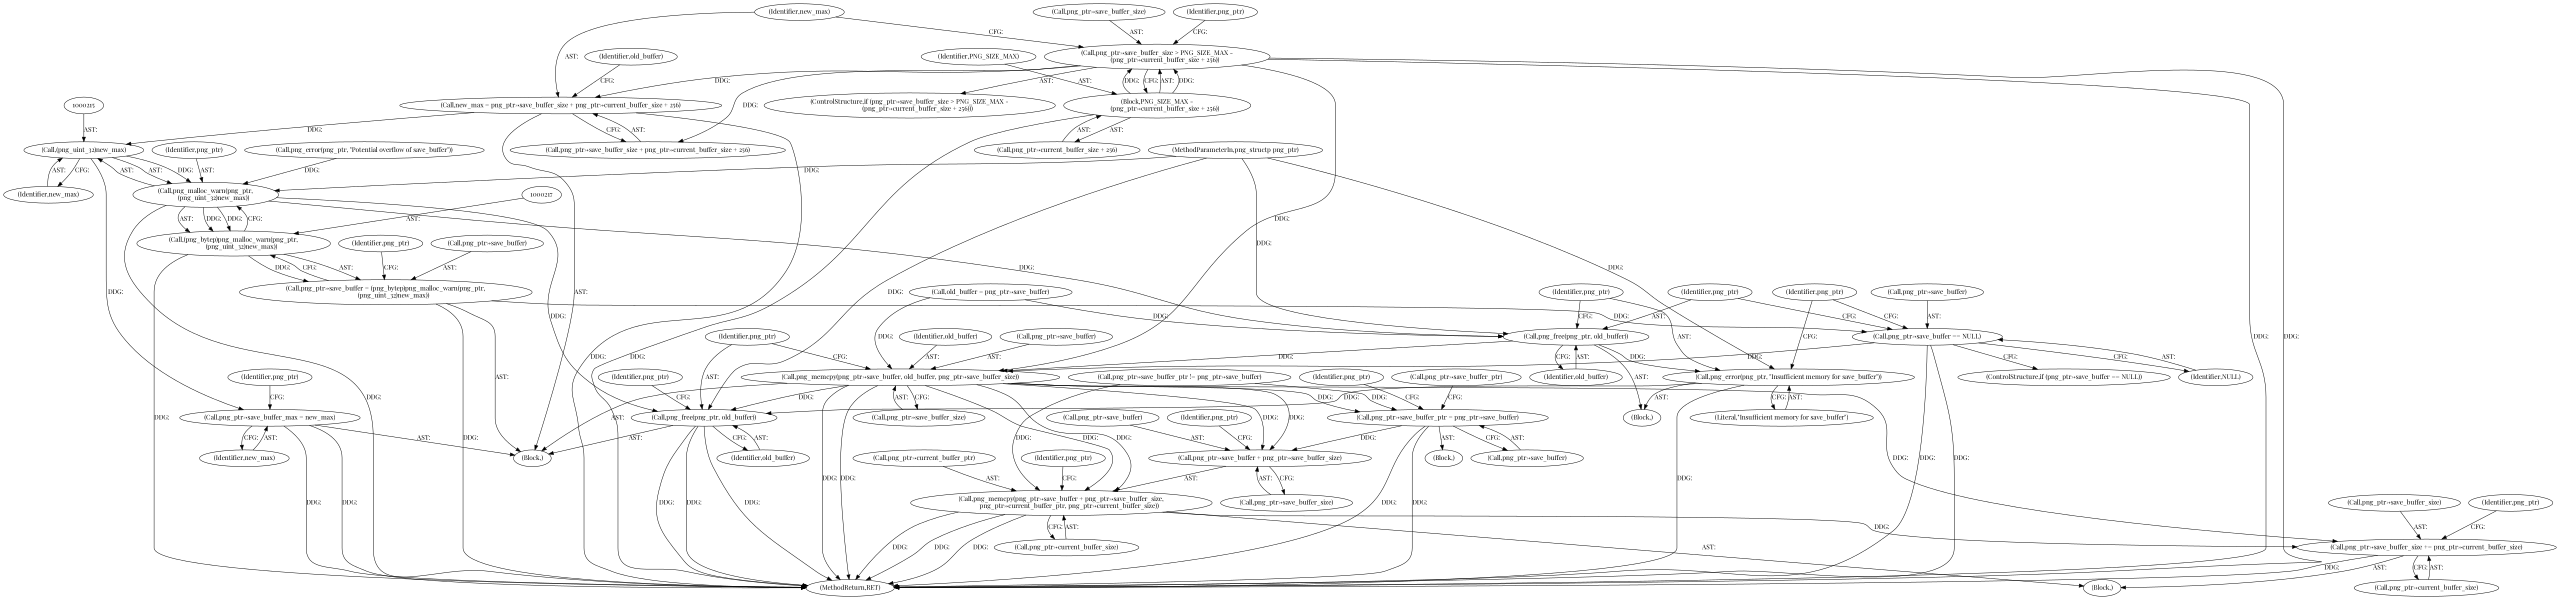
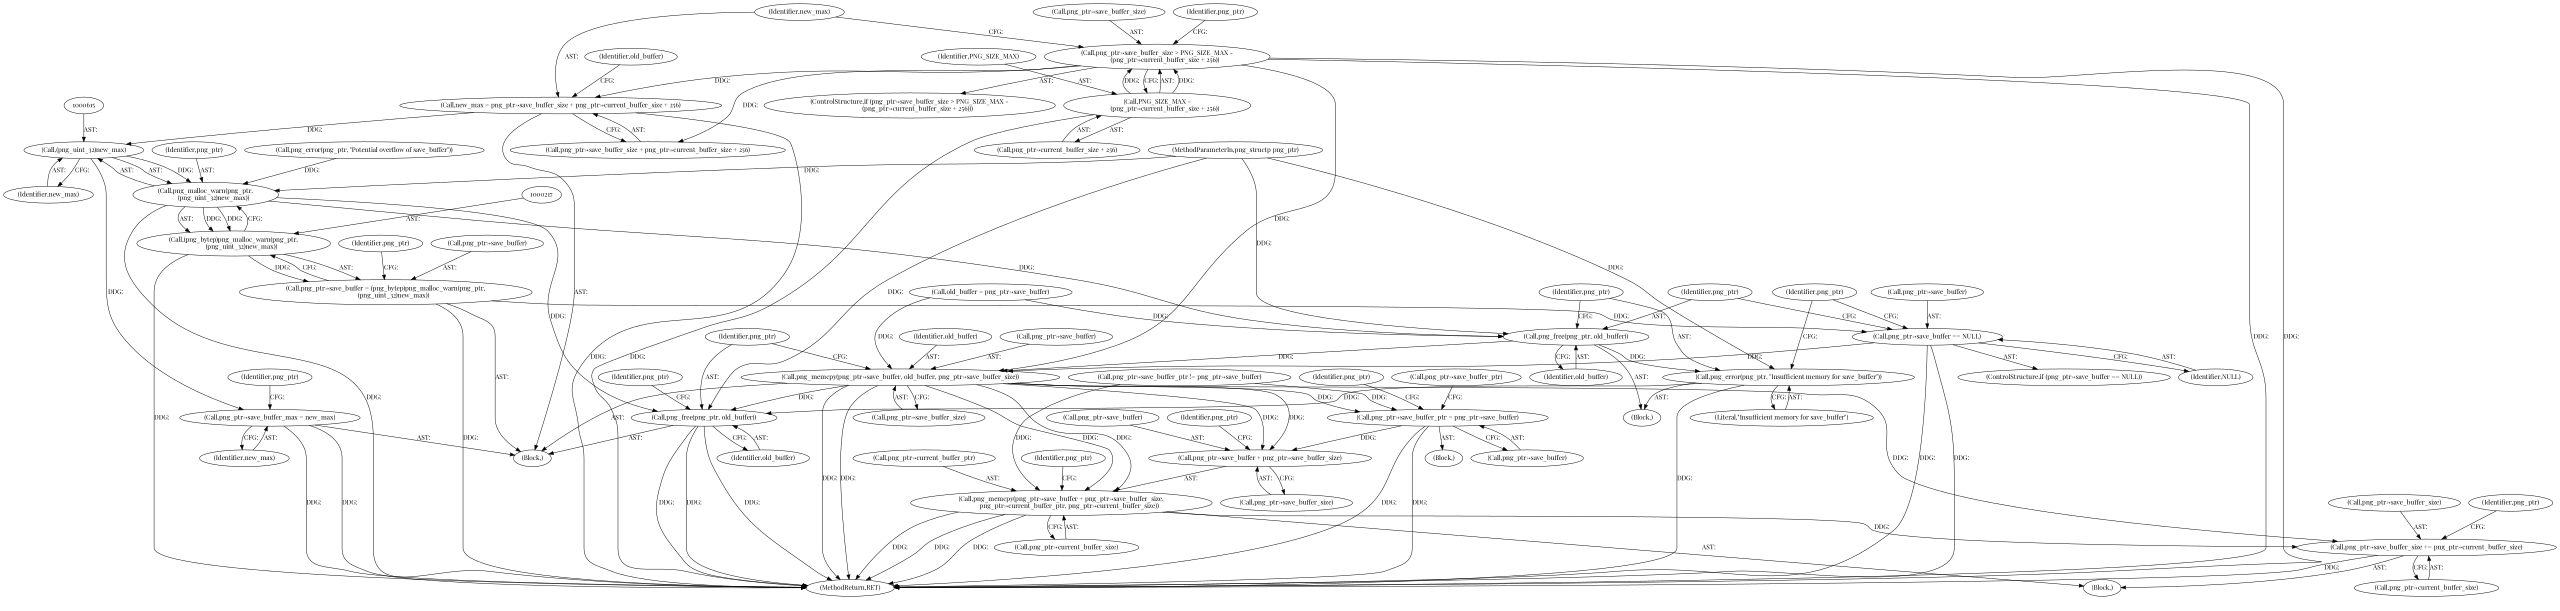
(84, 105) -> (84, 105)
(1157, 105) -> (1157, 105)
(2011, 357) -> (2011, 357)
